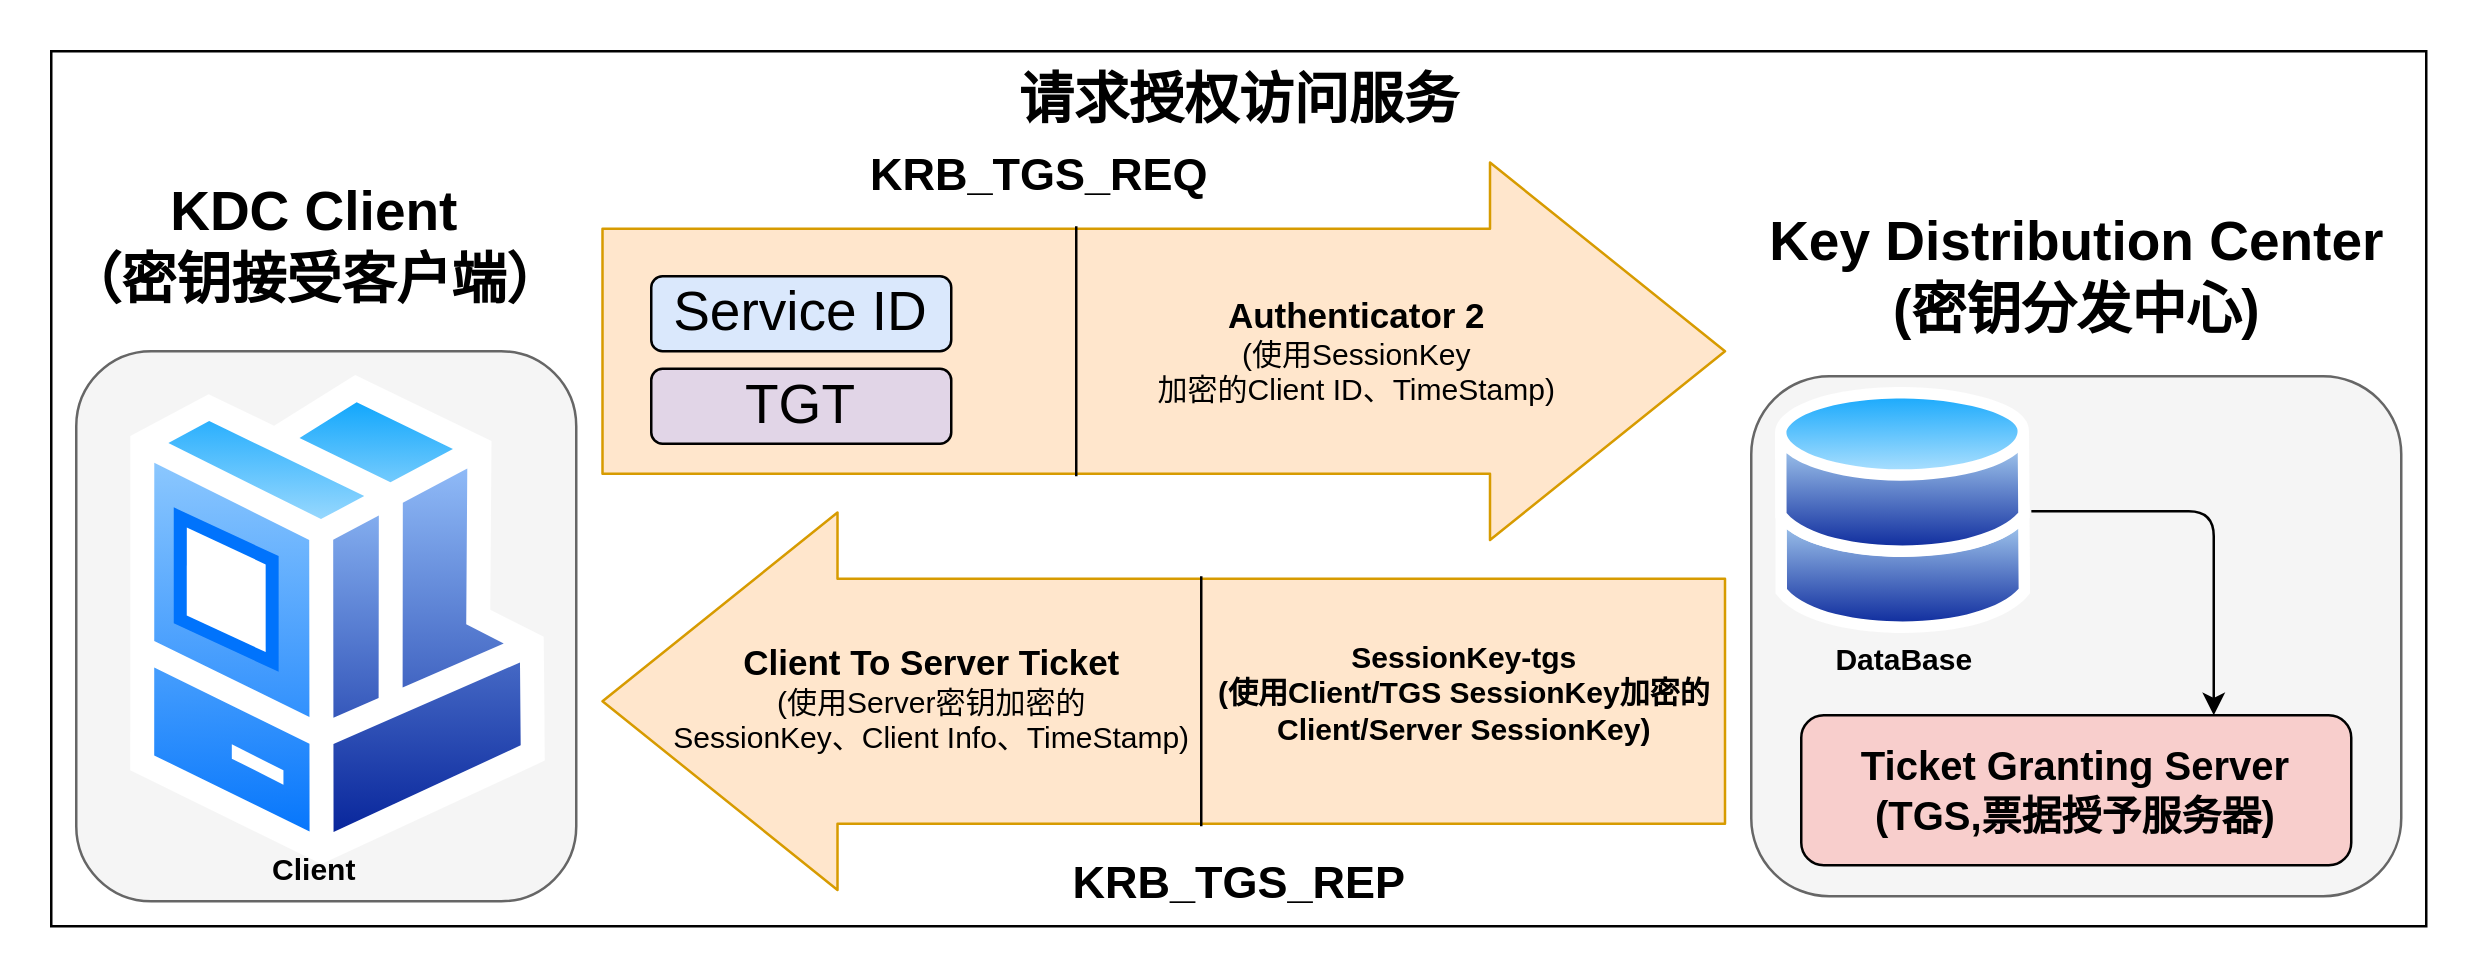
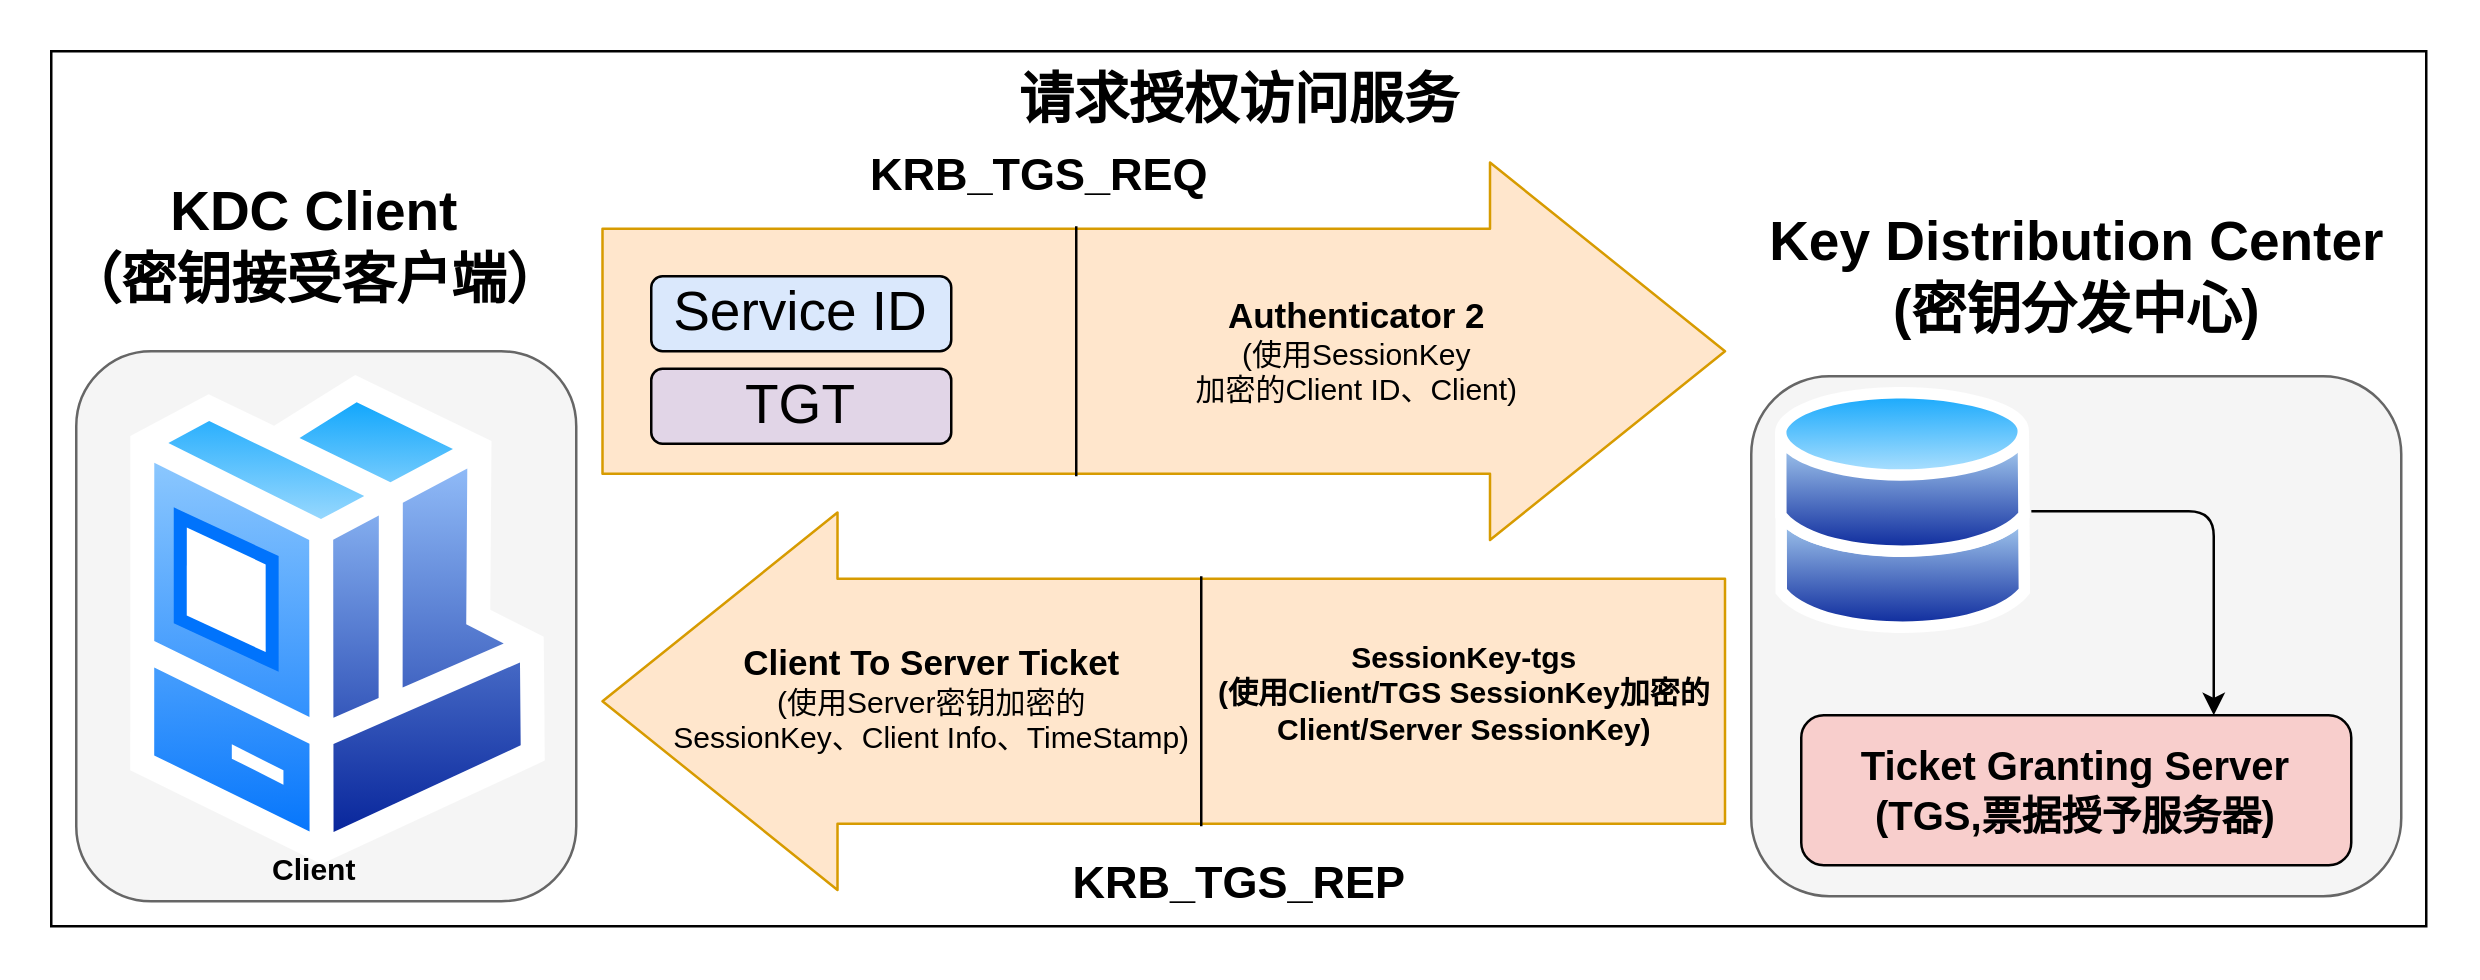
(1358, 351) -> (1358, 351)
(1904, 661) -> none
